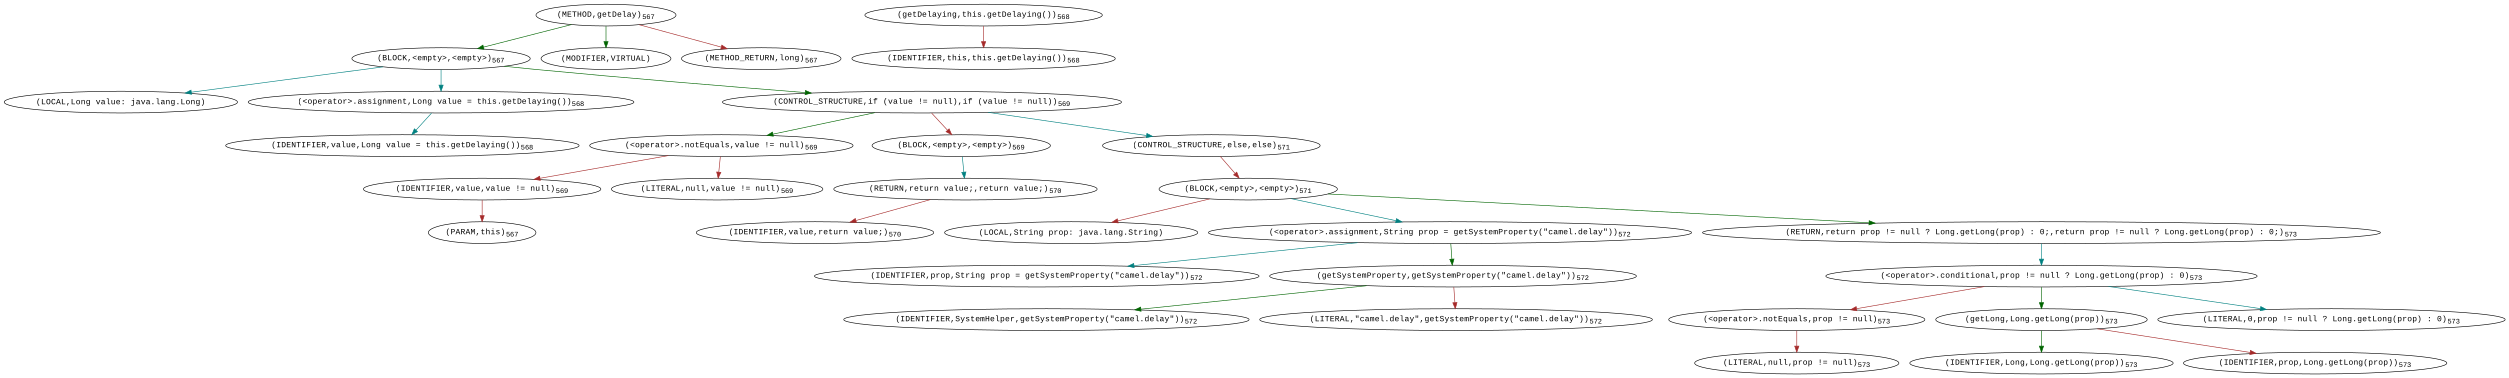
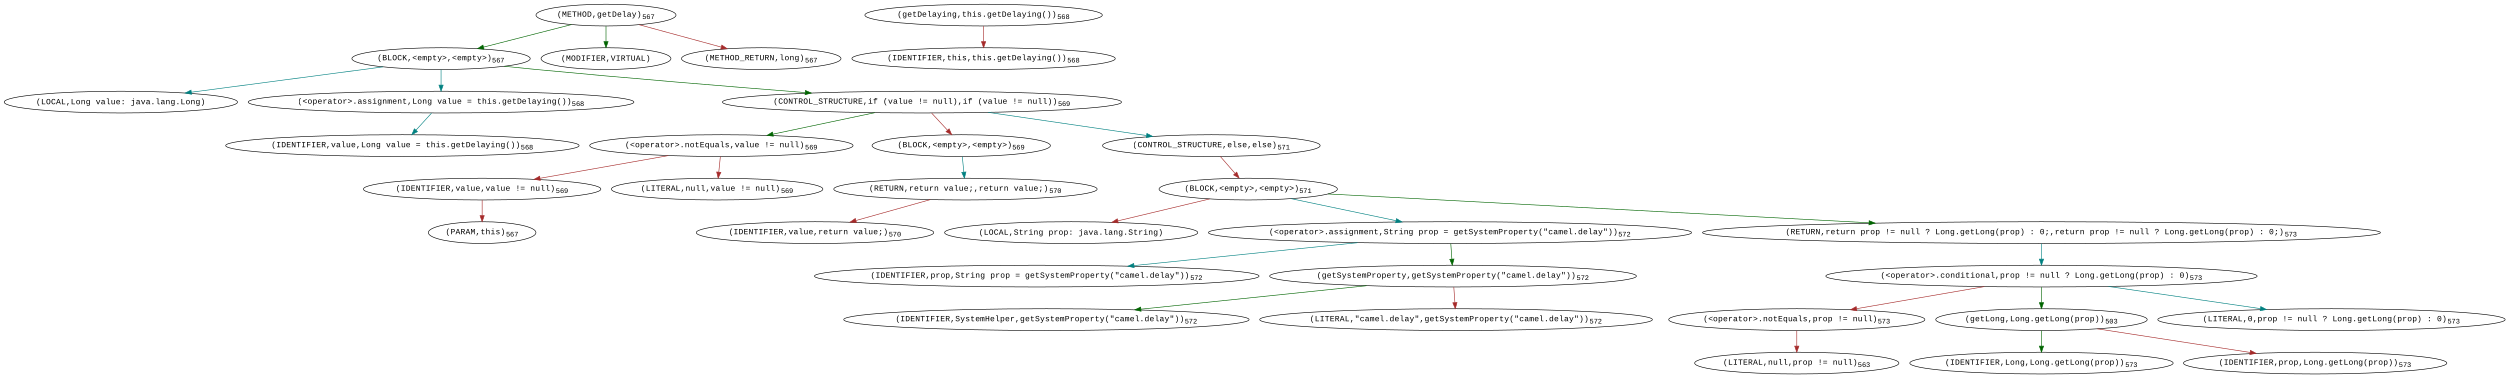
(2112, 319) -> (2112, 319)
(1864, 362) -> (1864, 362)
